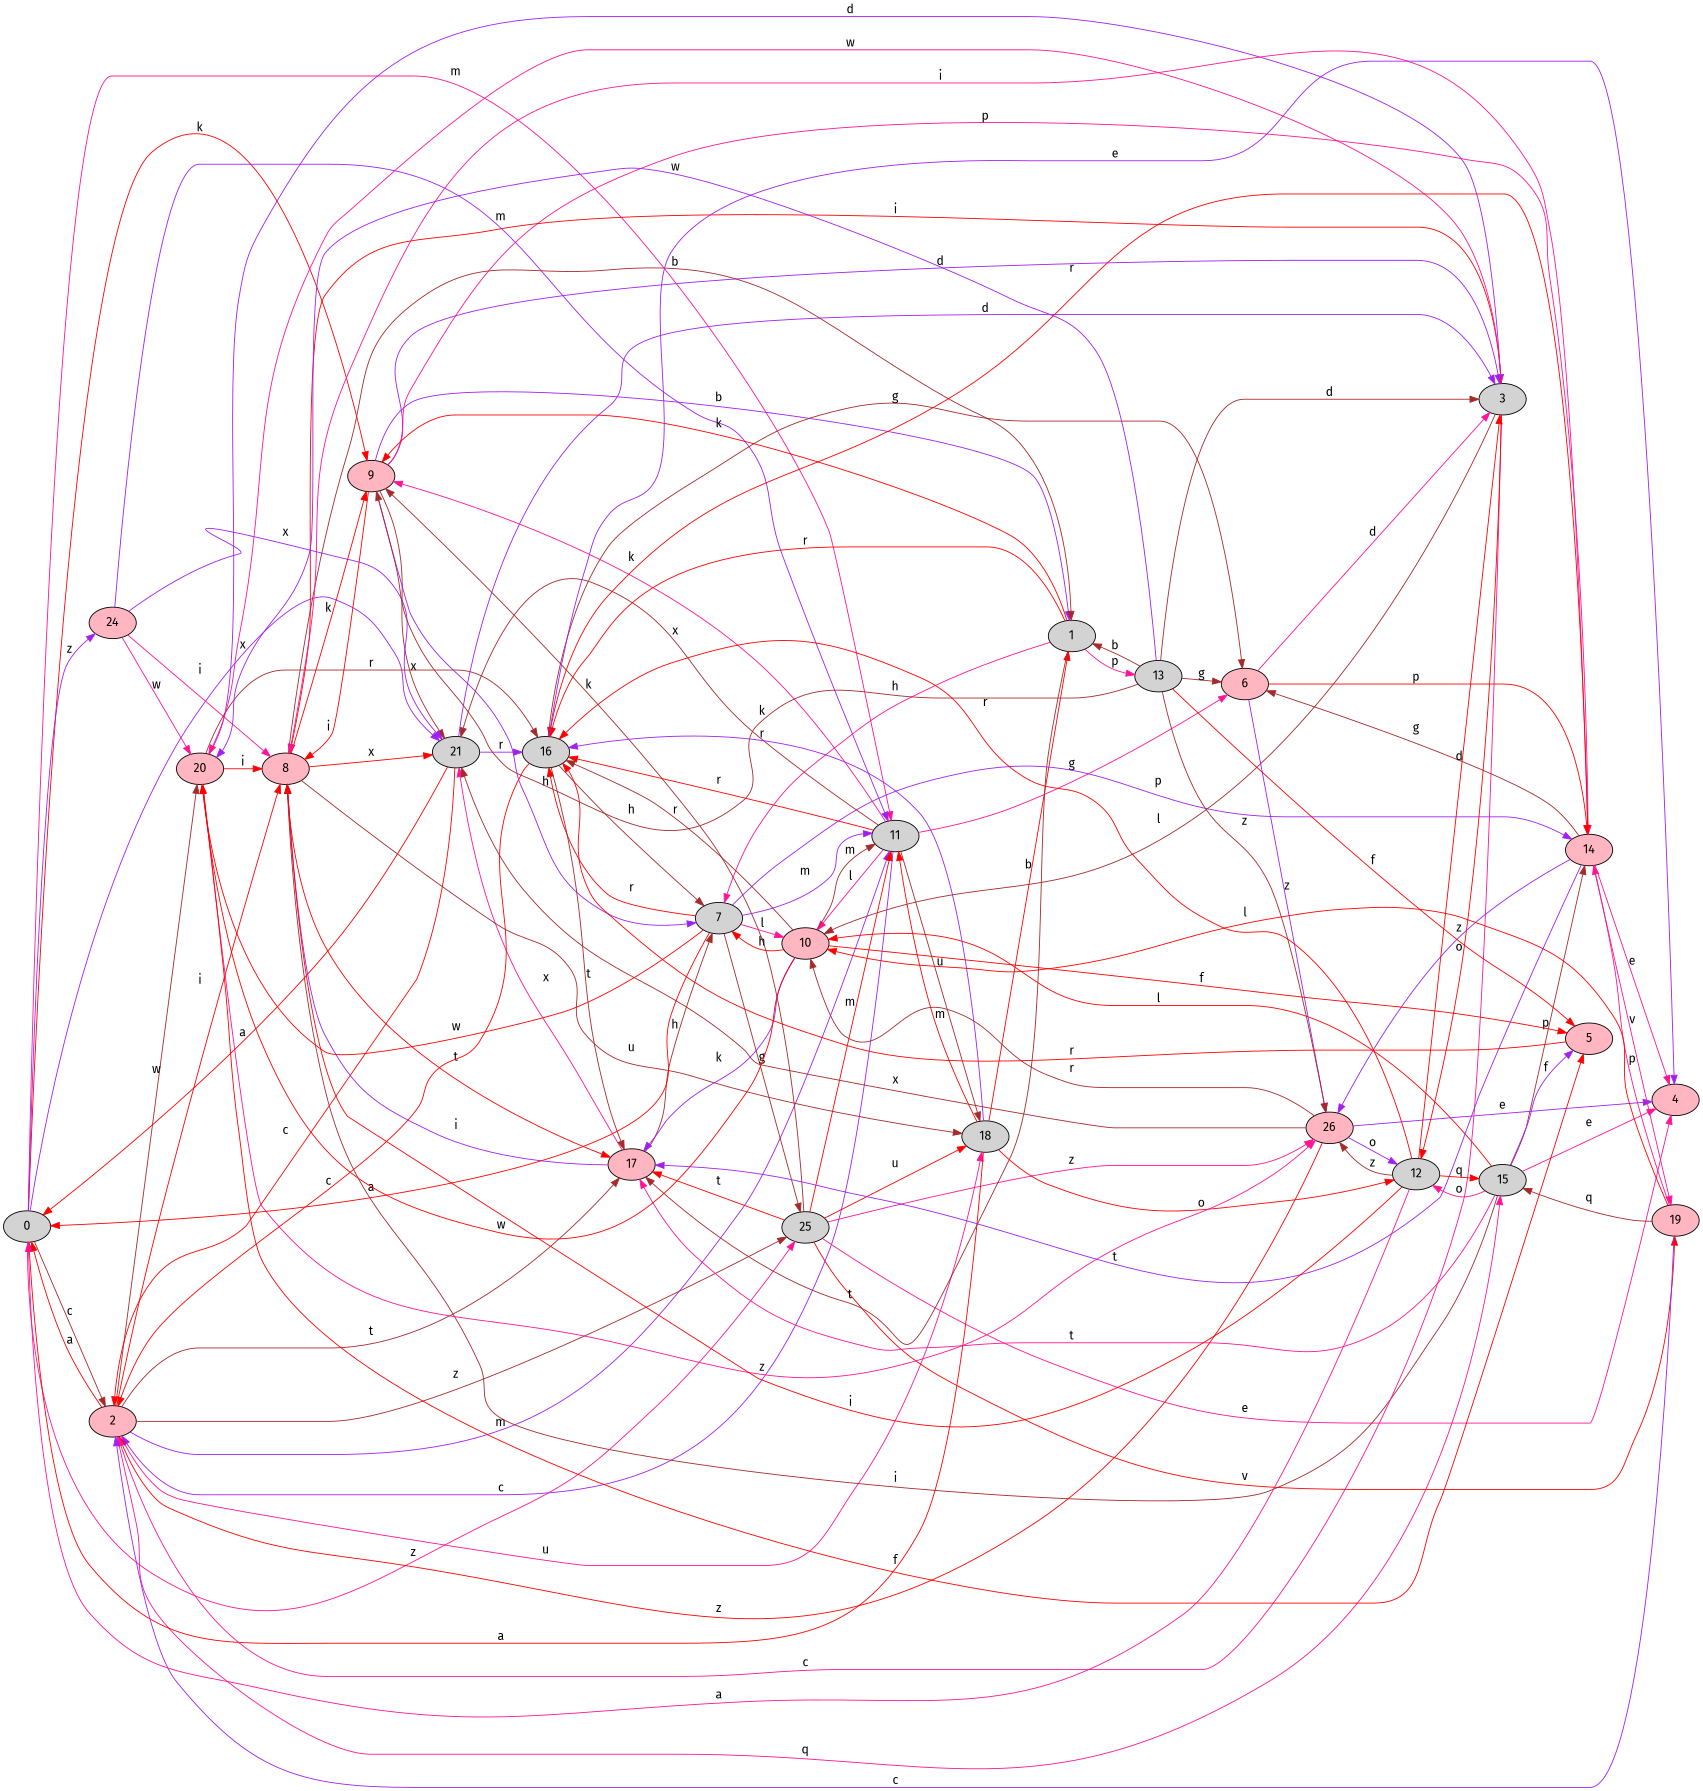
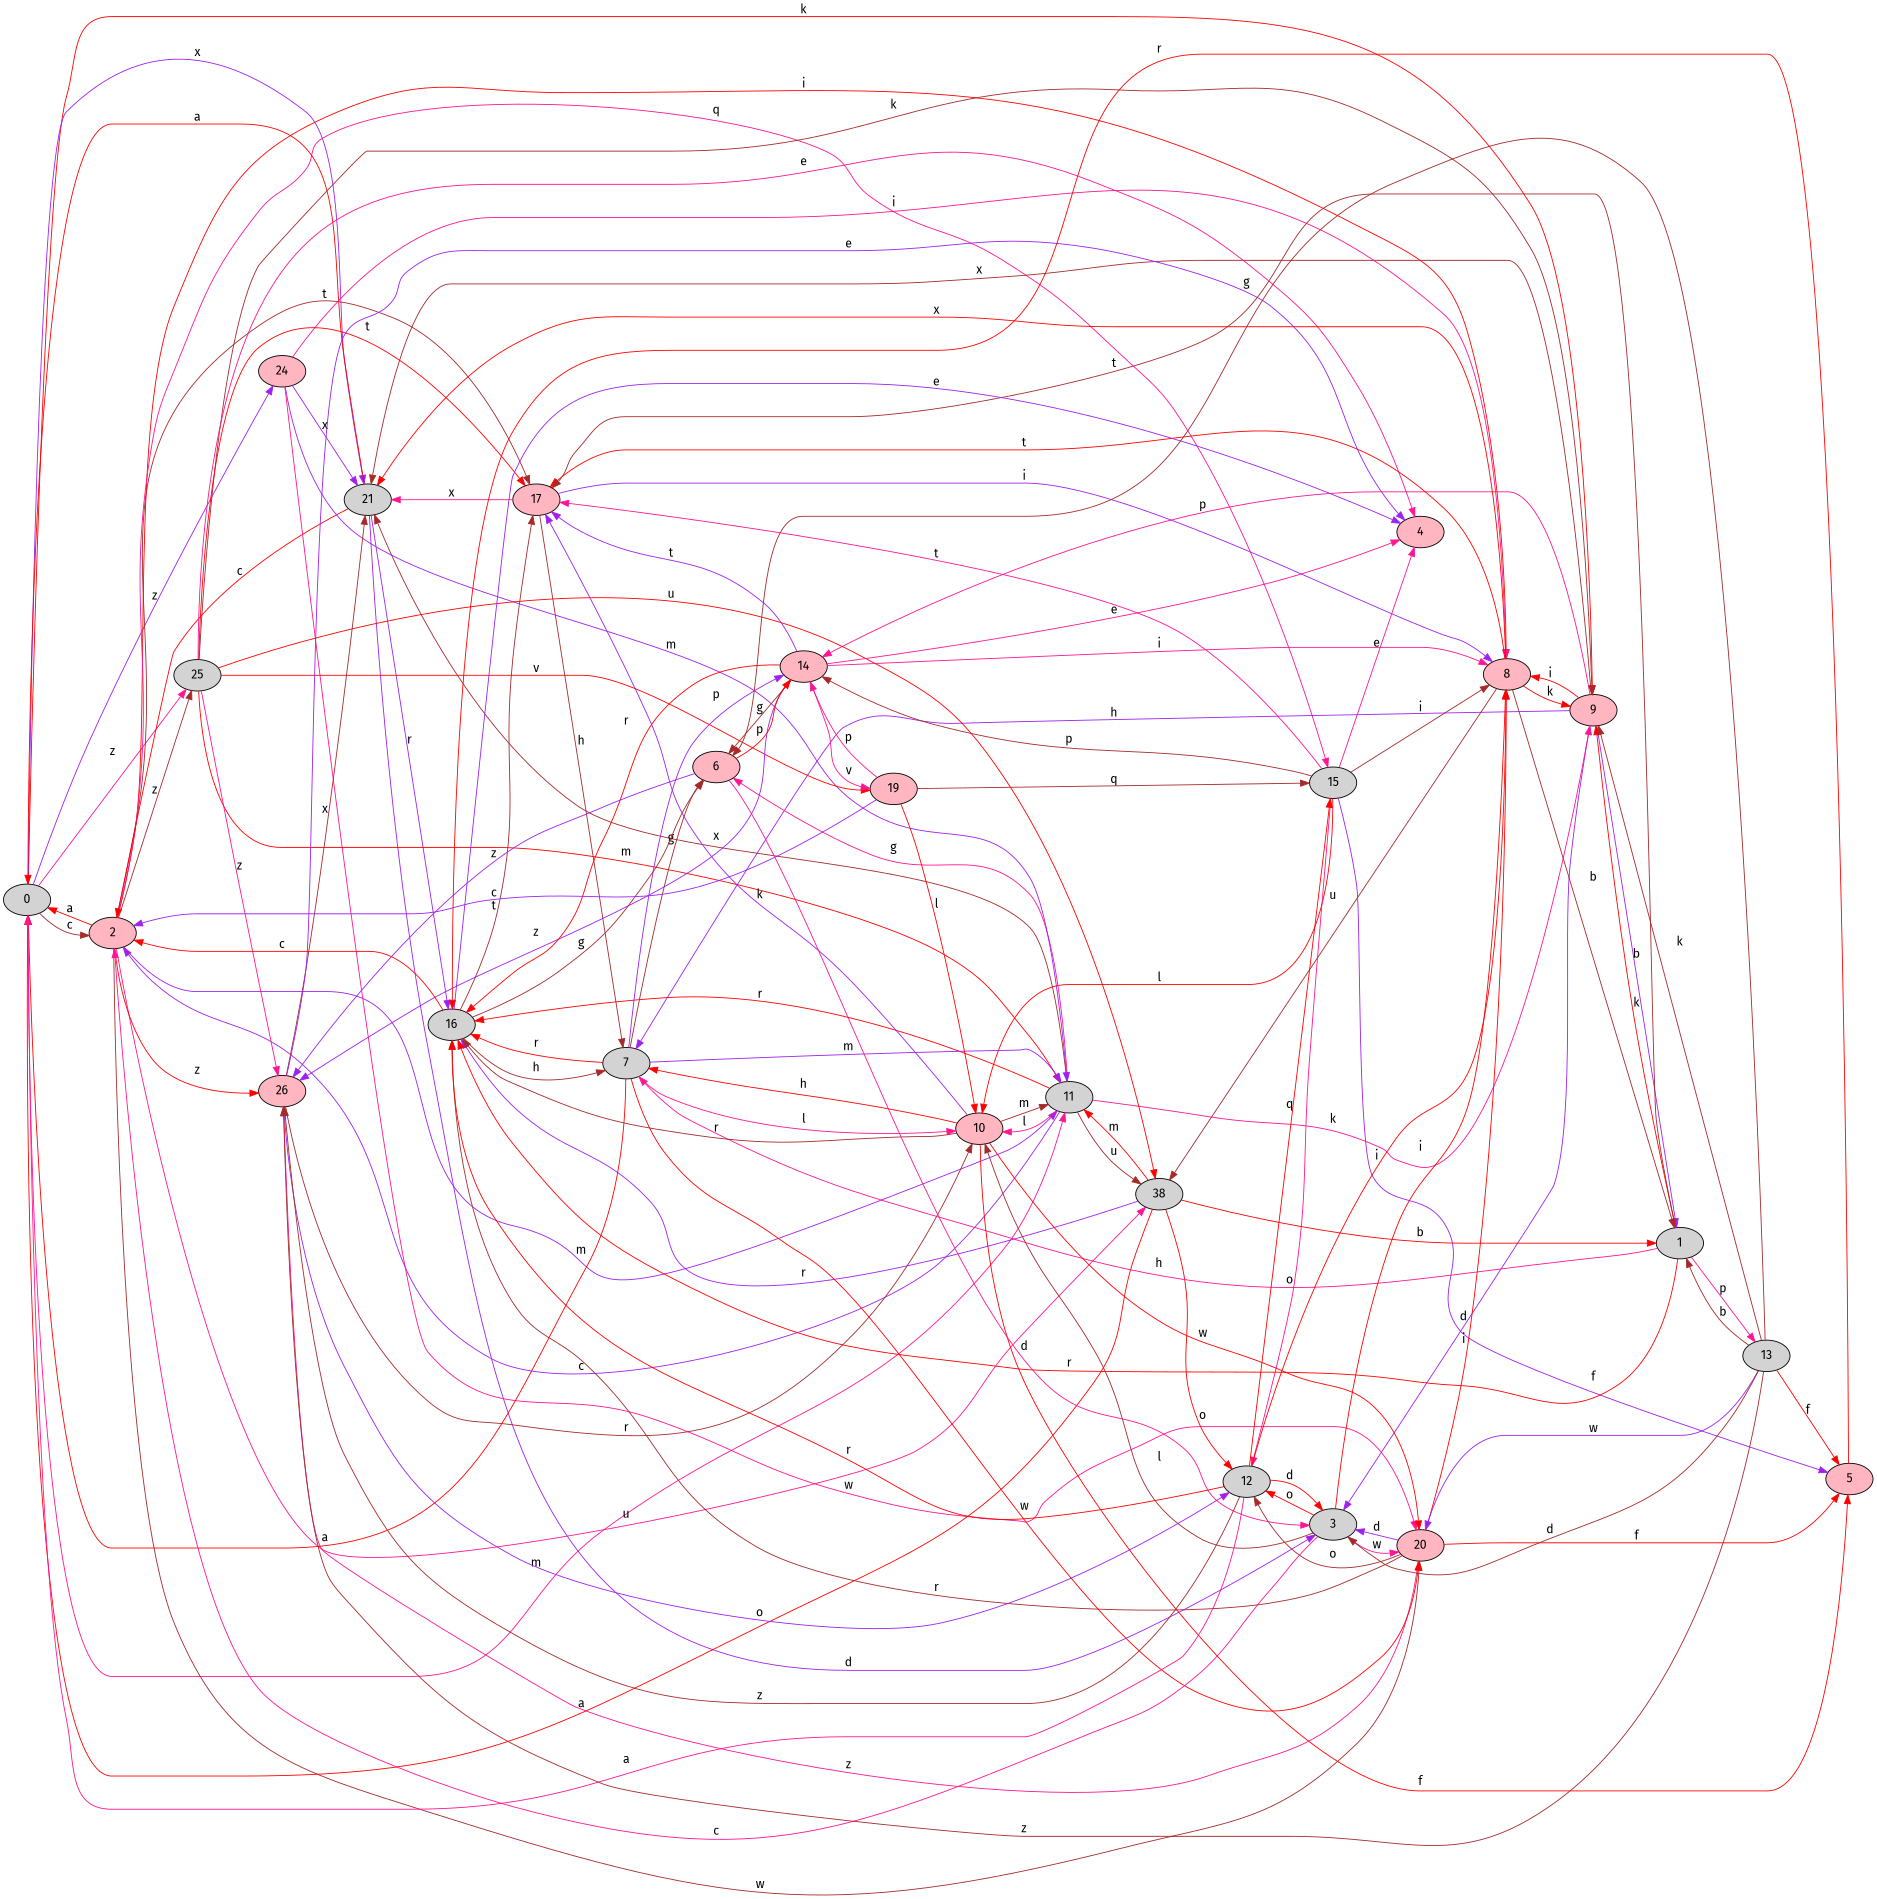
(763, 1075) -> (657, 916)
(985, 1137) -> (1159, 1194)
none -> (1317, 1564)
(807, 1615) -> (149, 1055)
